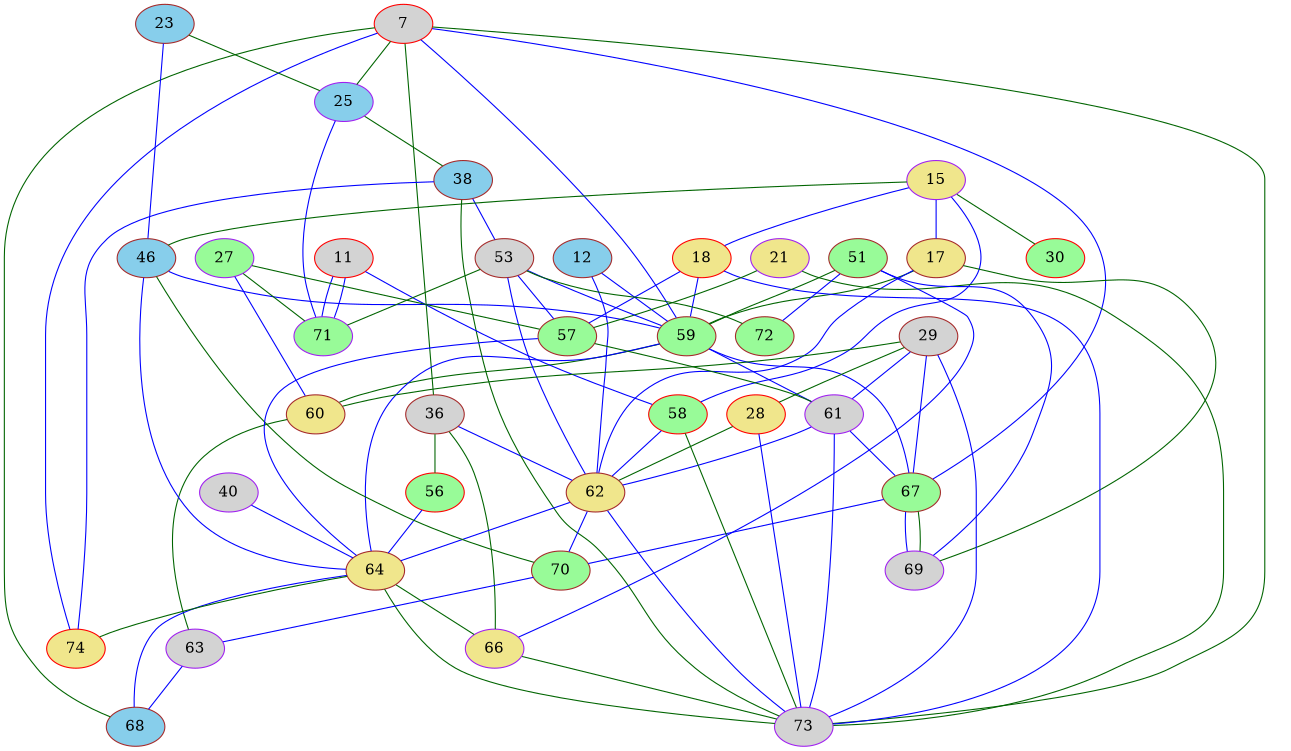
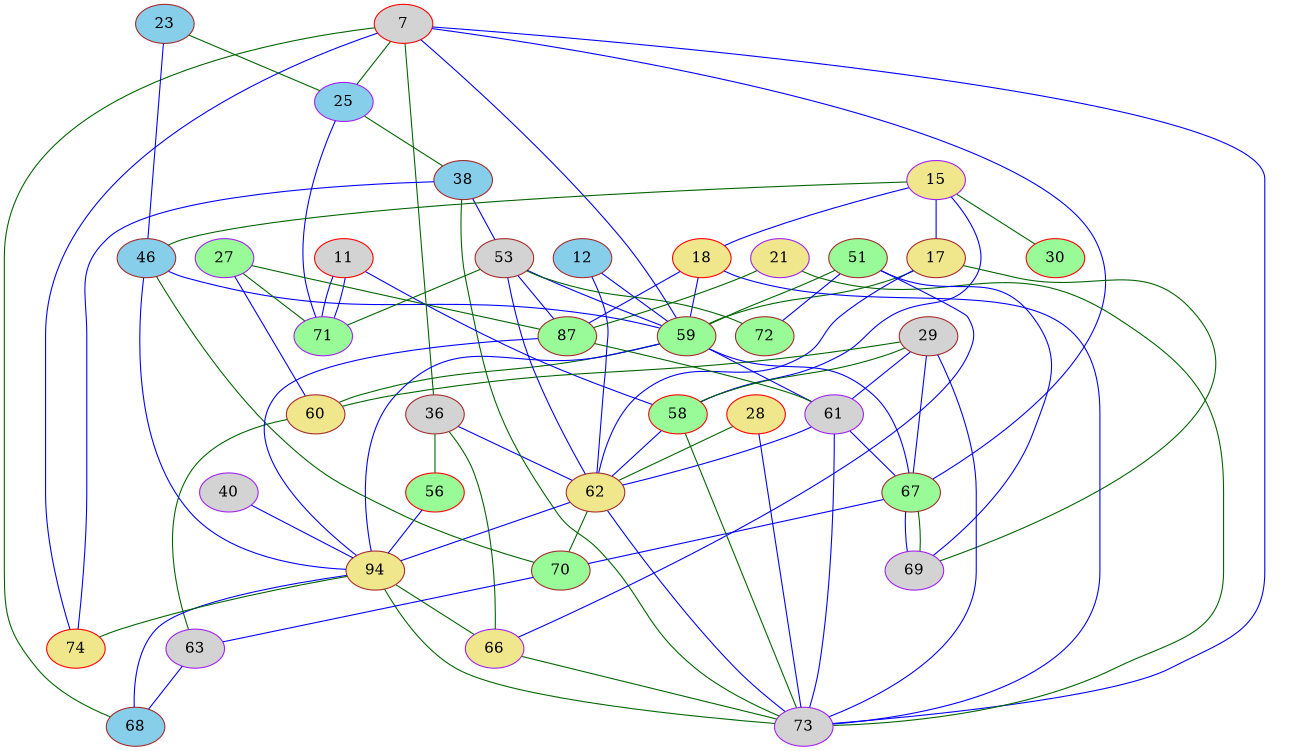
(1265, 191) -> (1265, 191)
(567, 336) -> (567, 336)
(851, 370) -> (844, 367)
(580, 527) -> (580, 527)
(375, 571) -> (375, 571)
